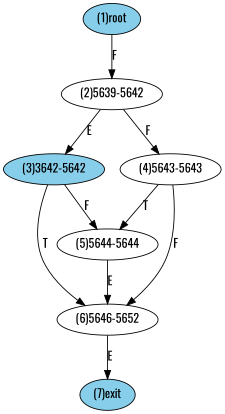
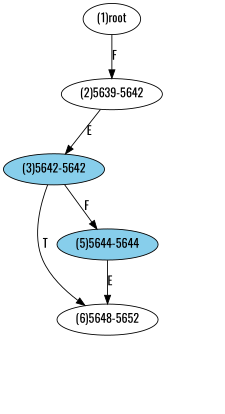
(112, 19) -> (112, 19)
(54, 169) -> (54, 169)
(171, 169) -> none
(108, 244) -> (108, 244)
(108, 320) -> (108, 320)
(108, 395) -> none
